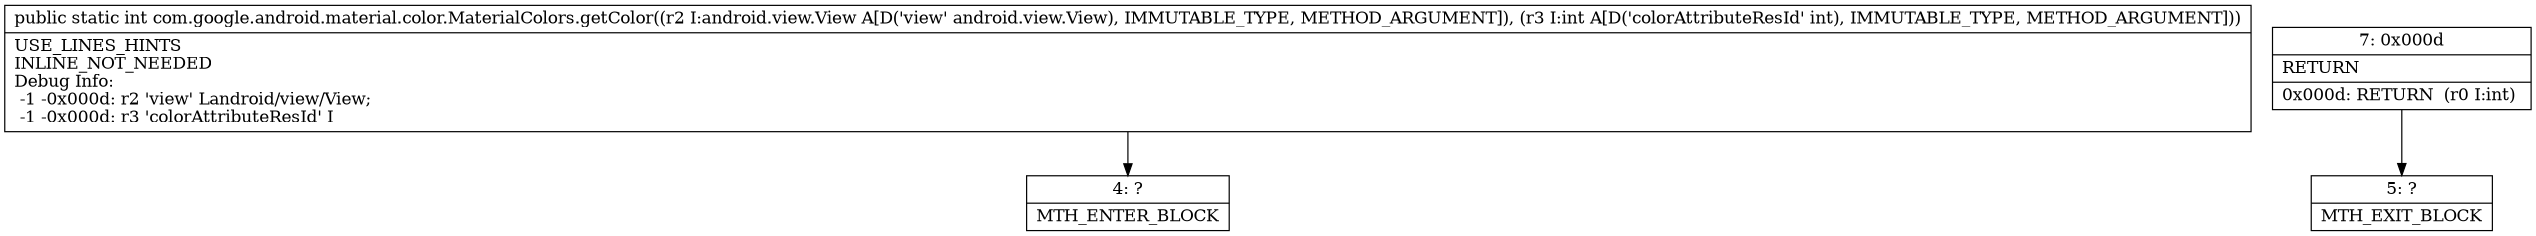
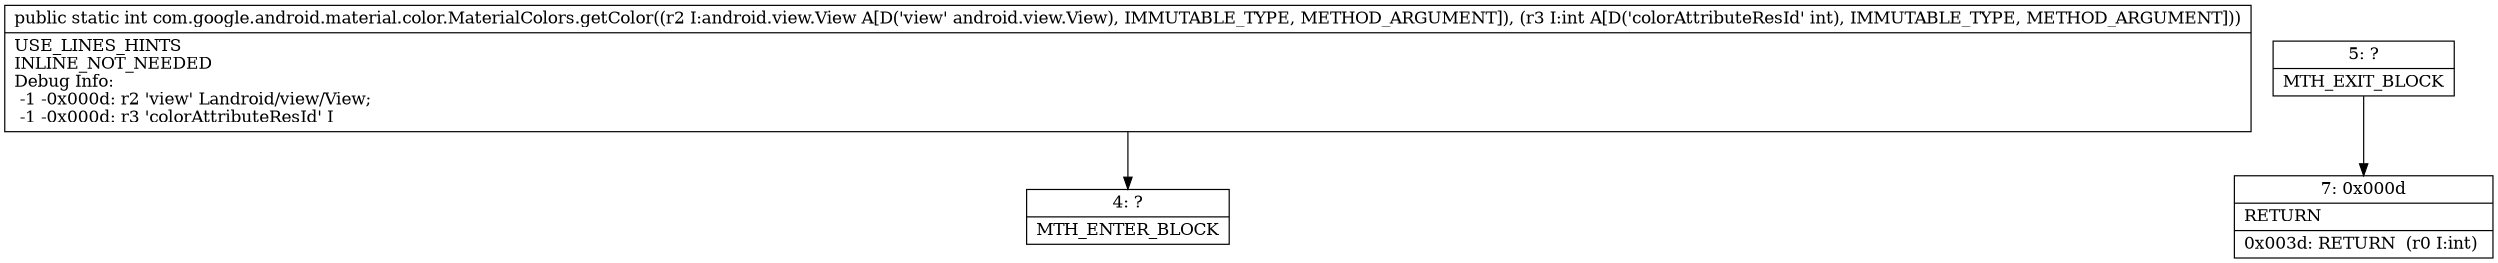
(2402, 95) -> (2364, 244)
(2402, 136) -> (2364, 130)
